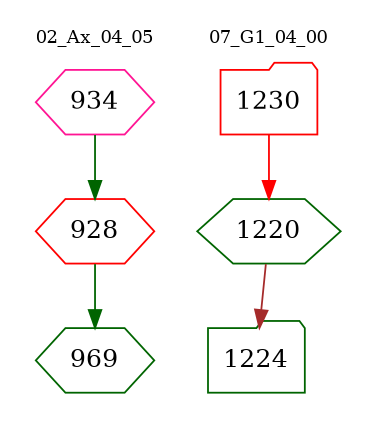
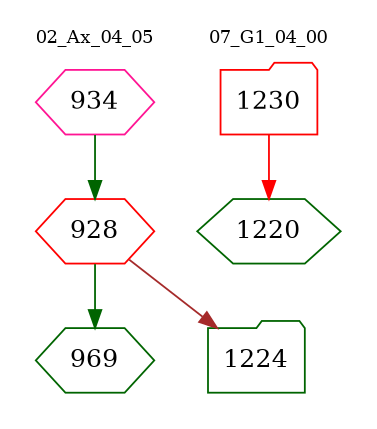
(264, 287) -> (157, 281)
